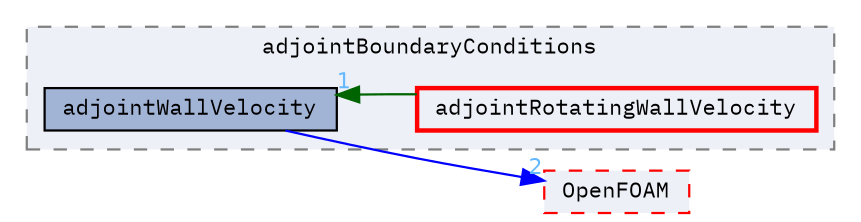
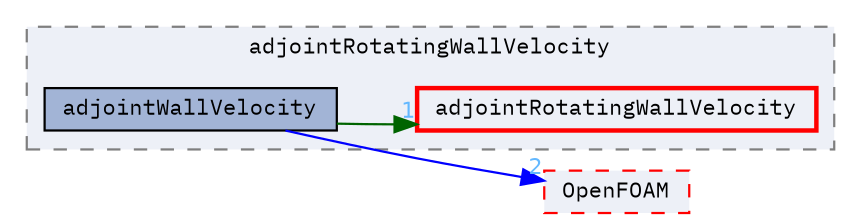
(430, 48) -> (430, 48)
(388, 94) -> (365, 124)
